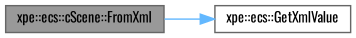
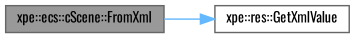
(283, 19) -> (282, 19)
